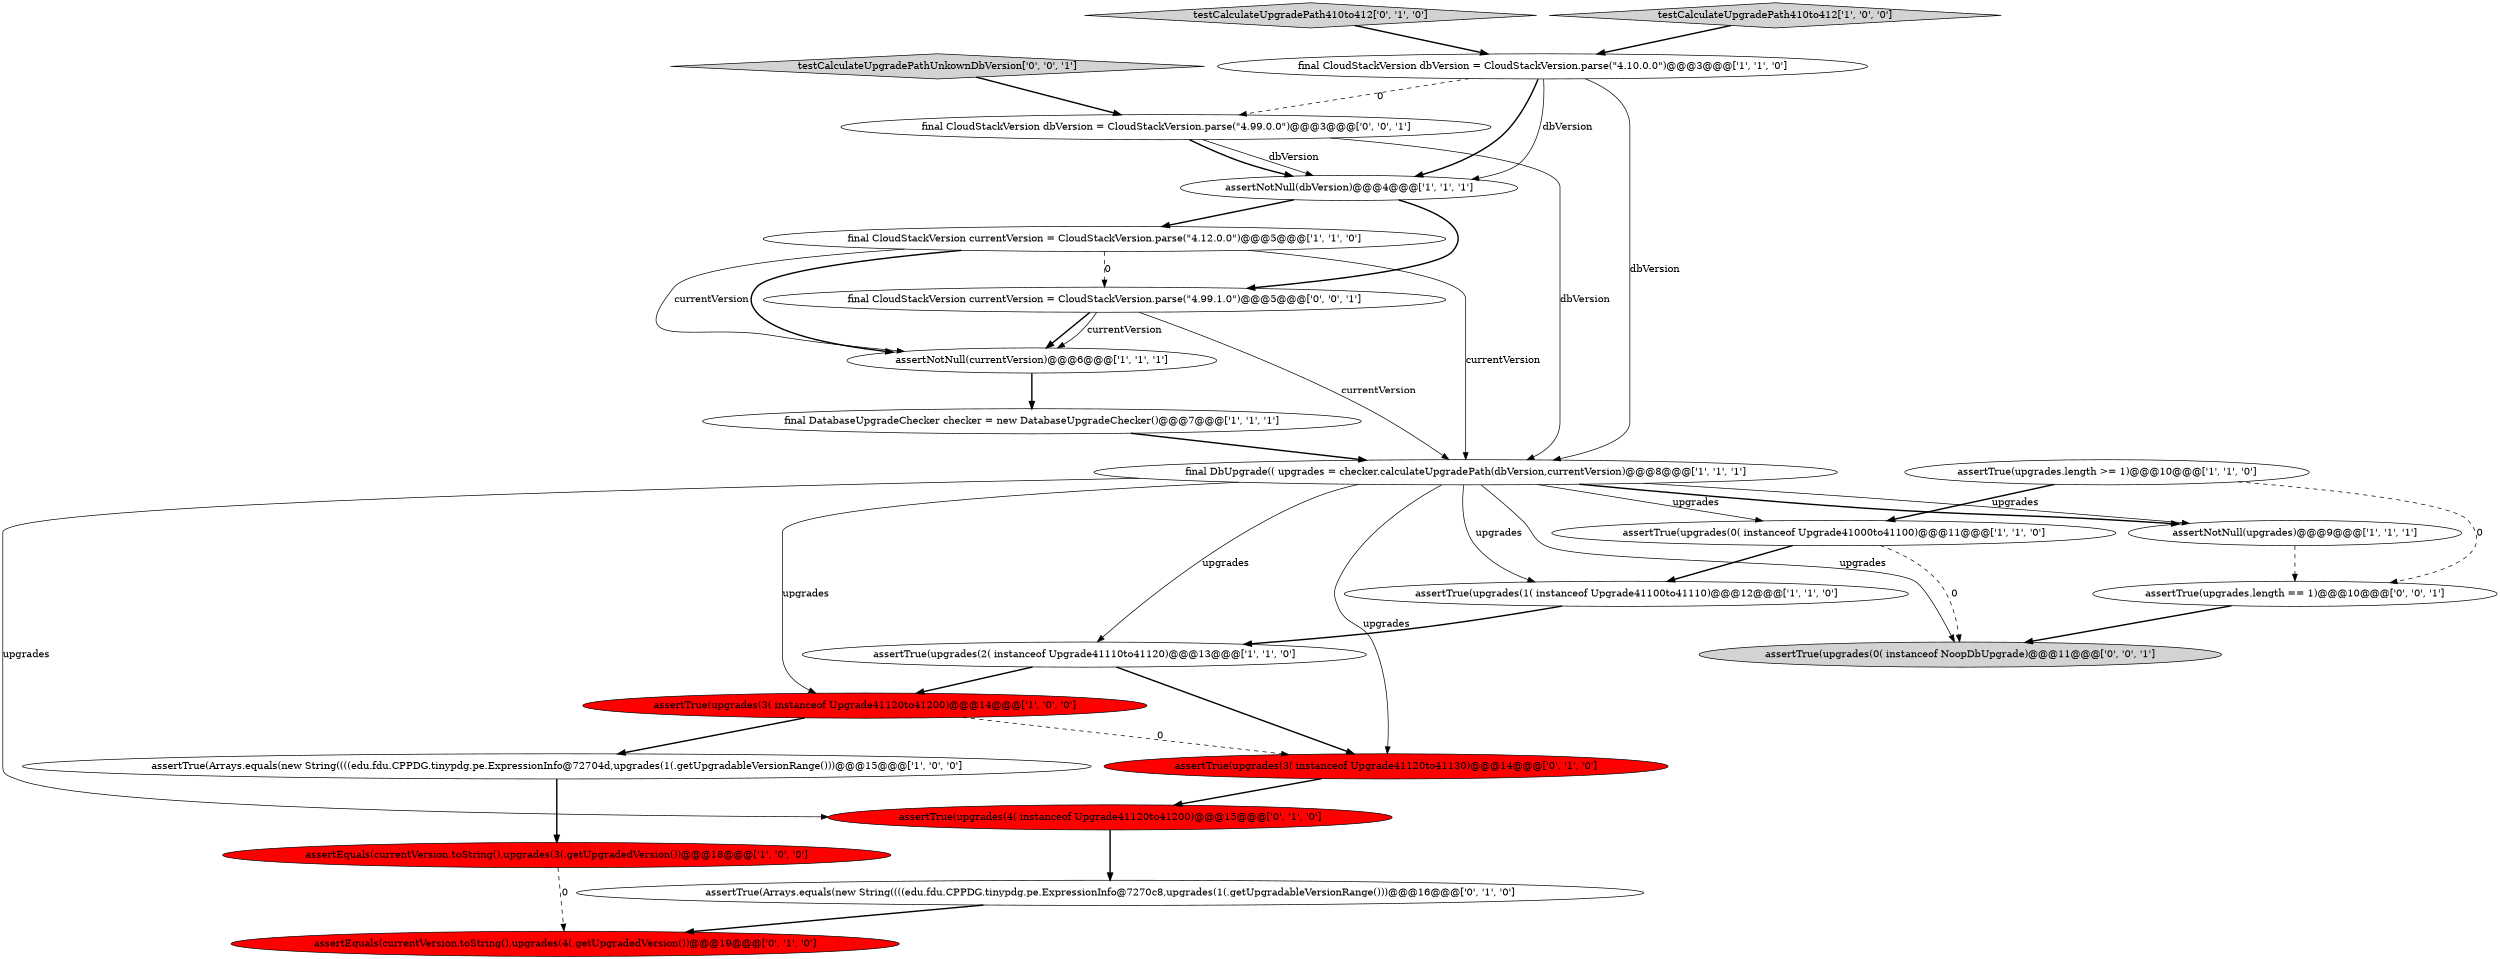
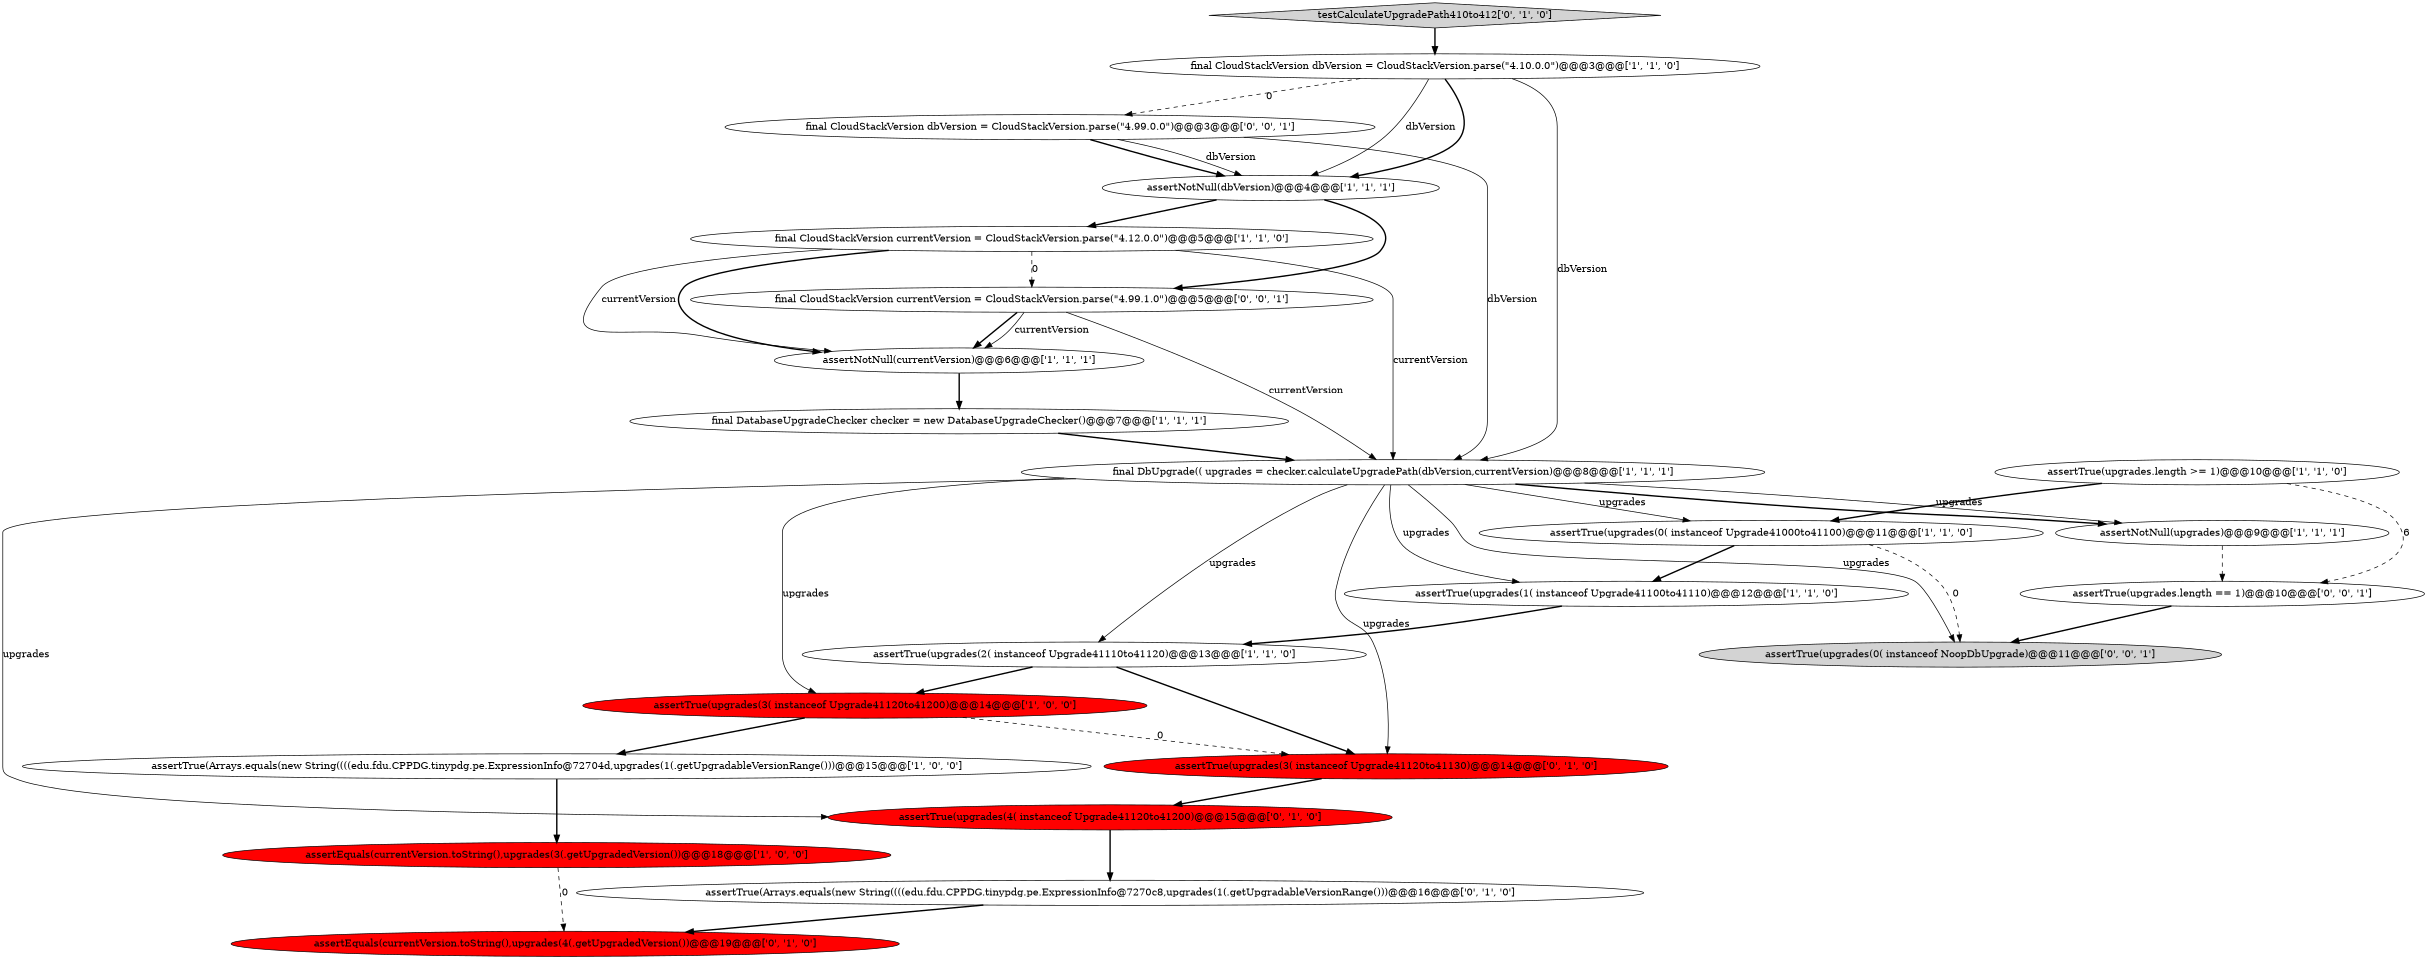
(1775, 15) -> none
(938, 66) -> none
(2480, 533) -> (2407, 533)
